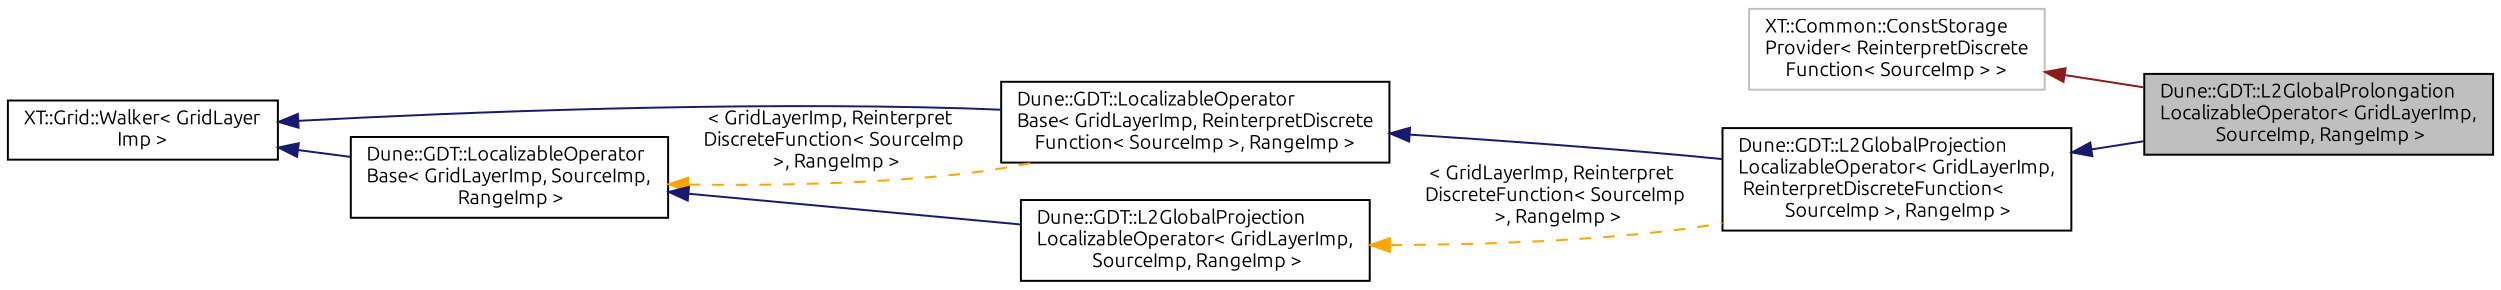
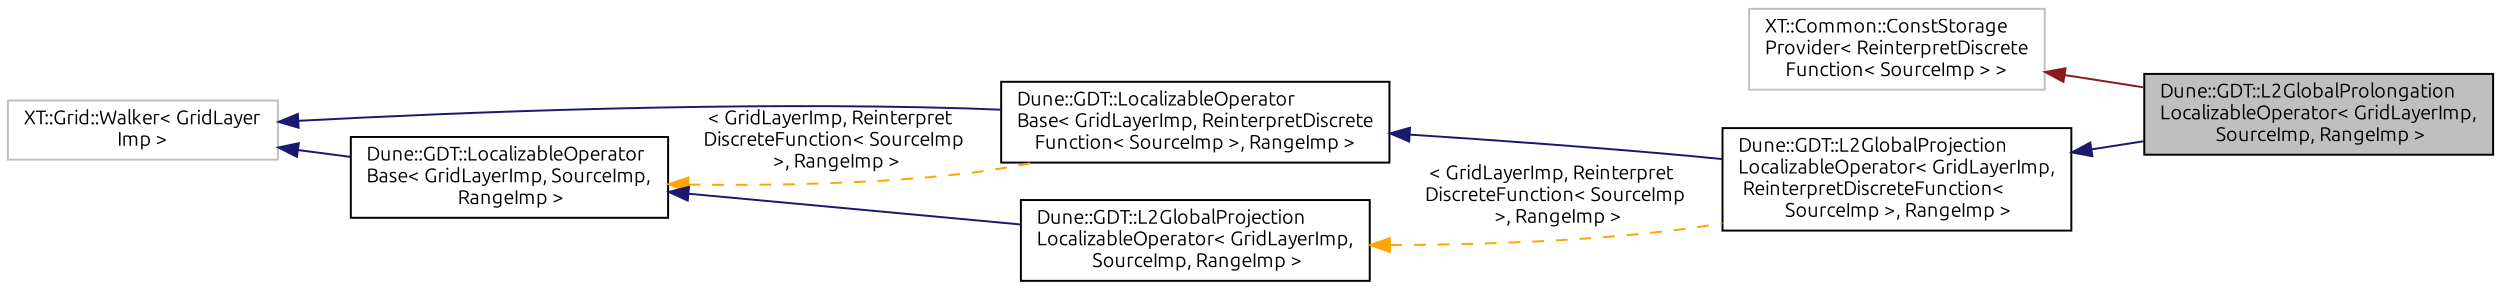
(143, 130) -> (143, 130)
